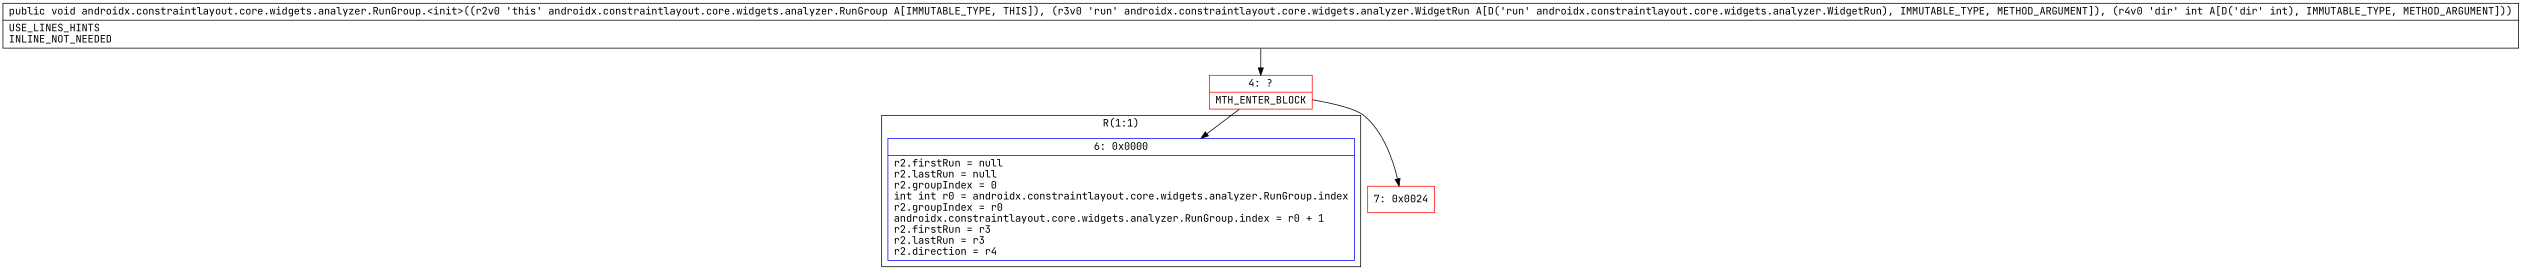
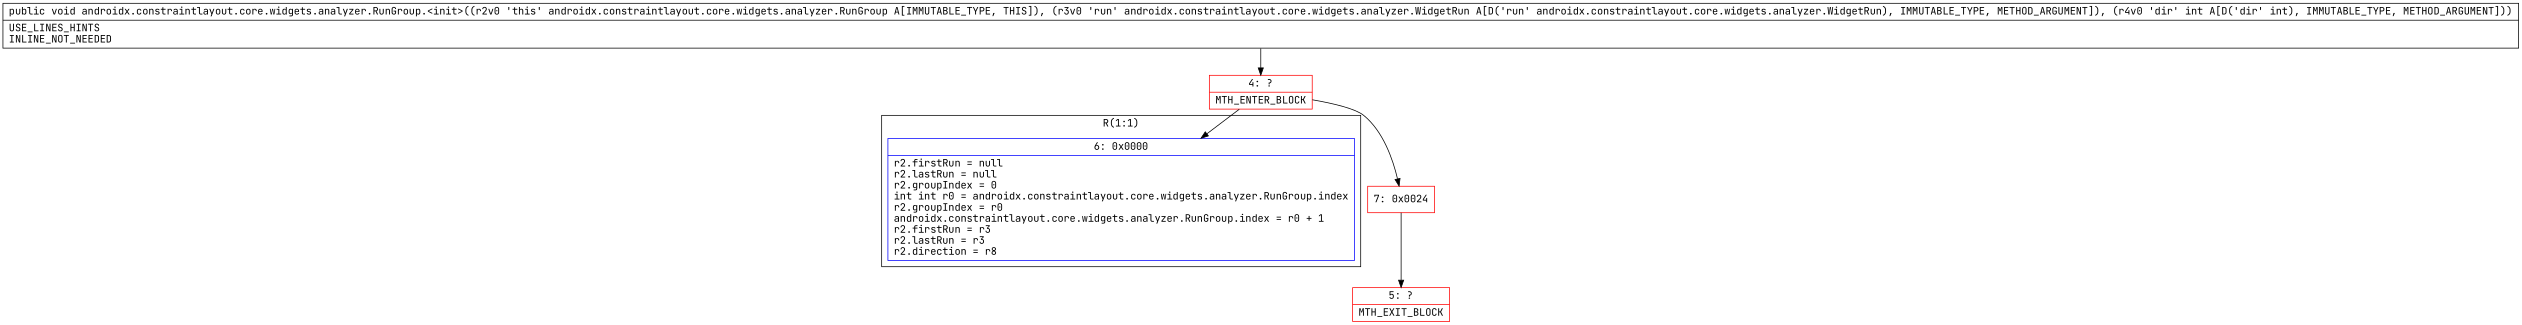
(946, 252) -> (946, 252)
none -> (1401, 305)
